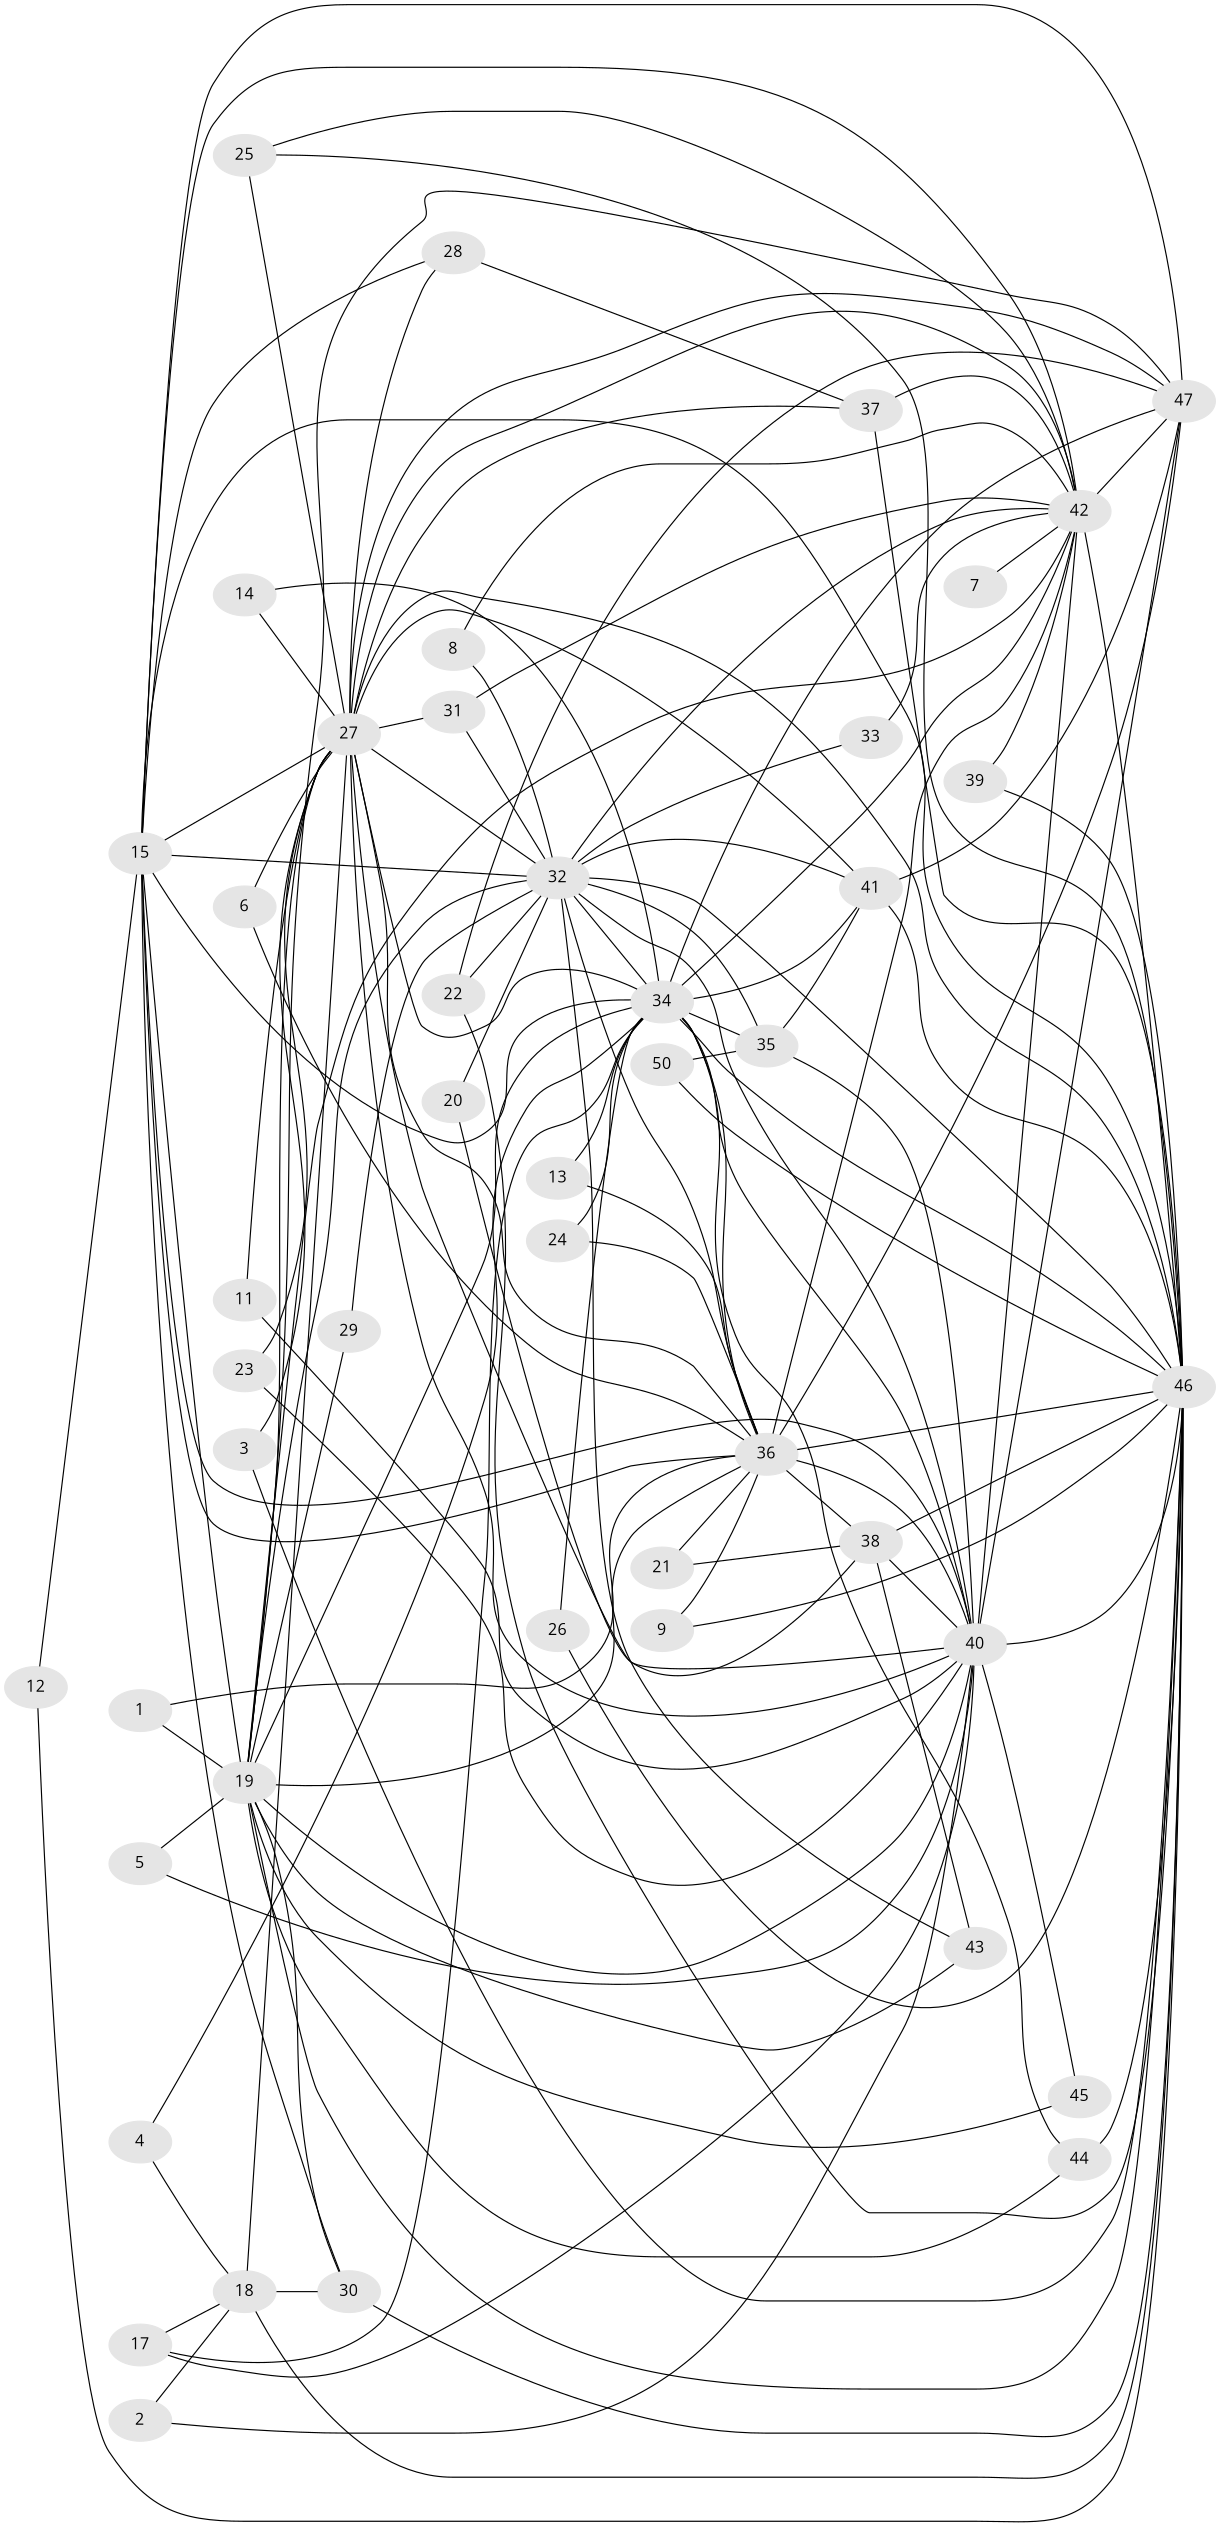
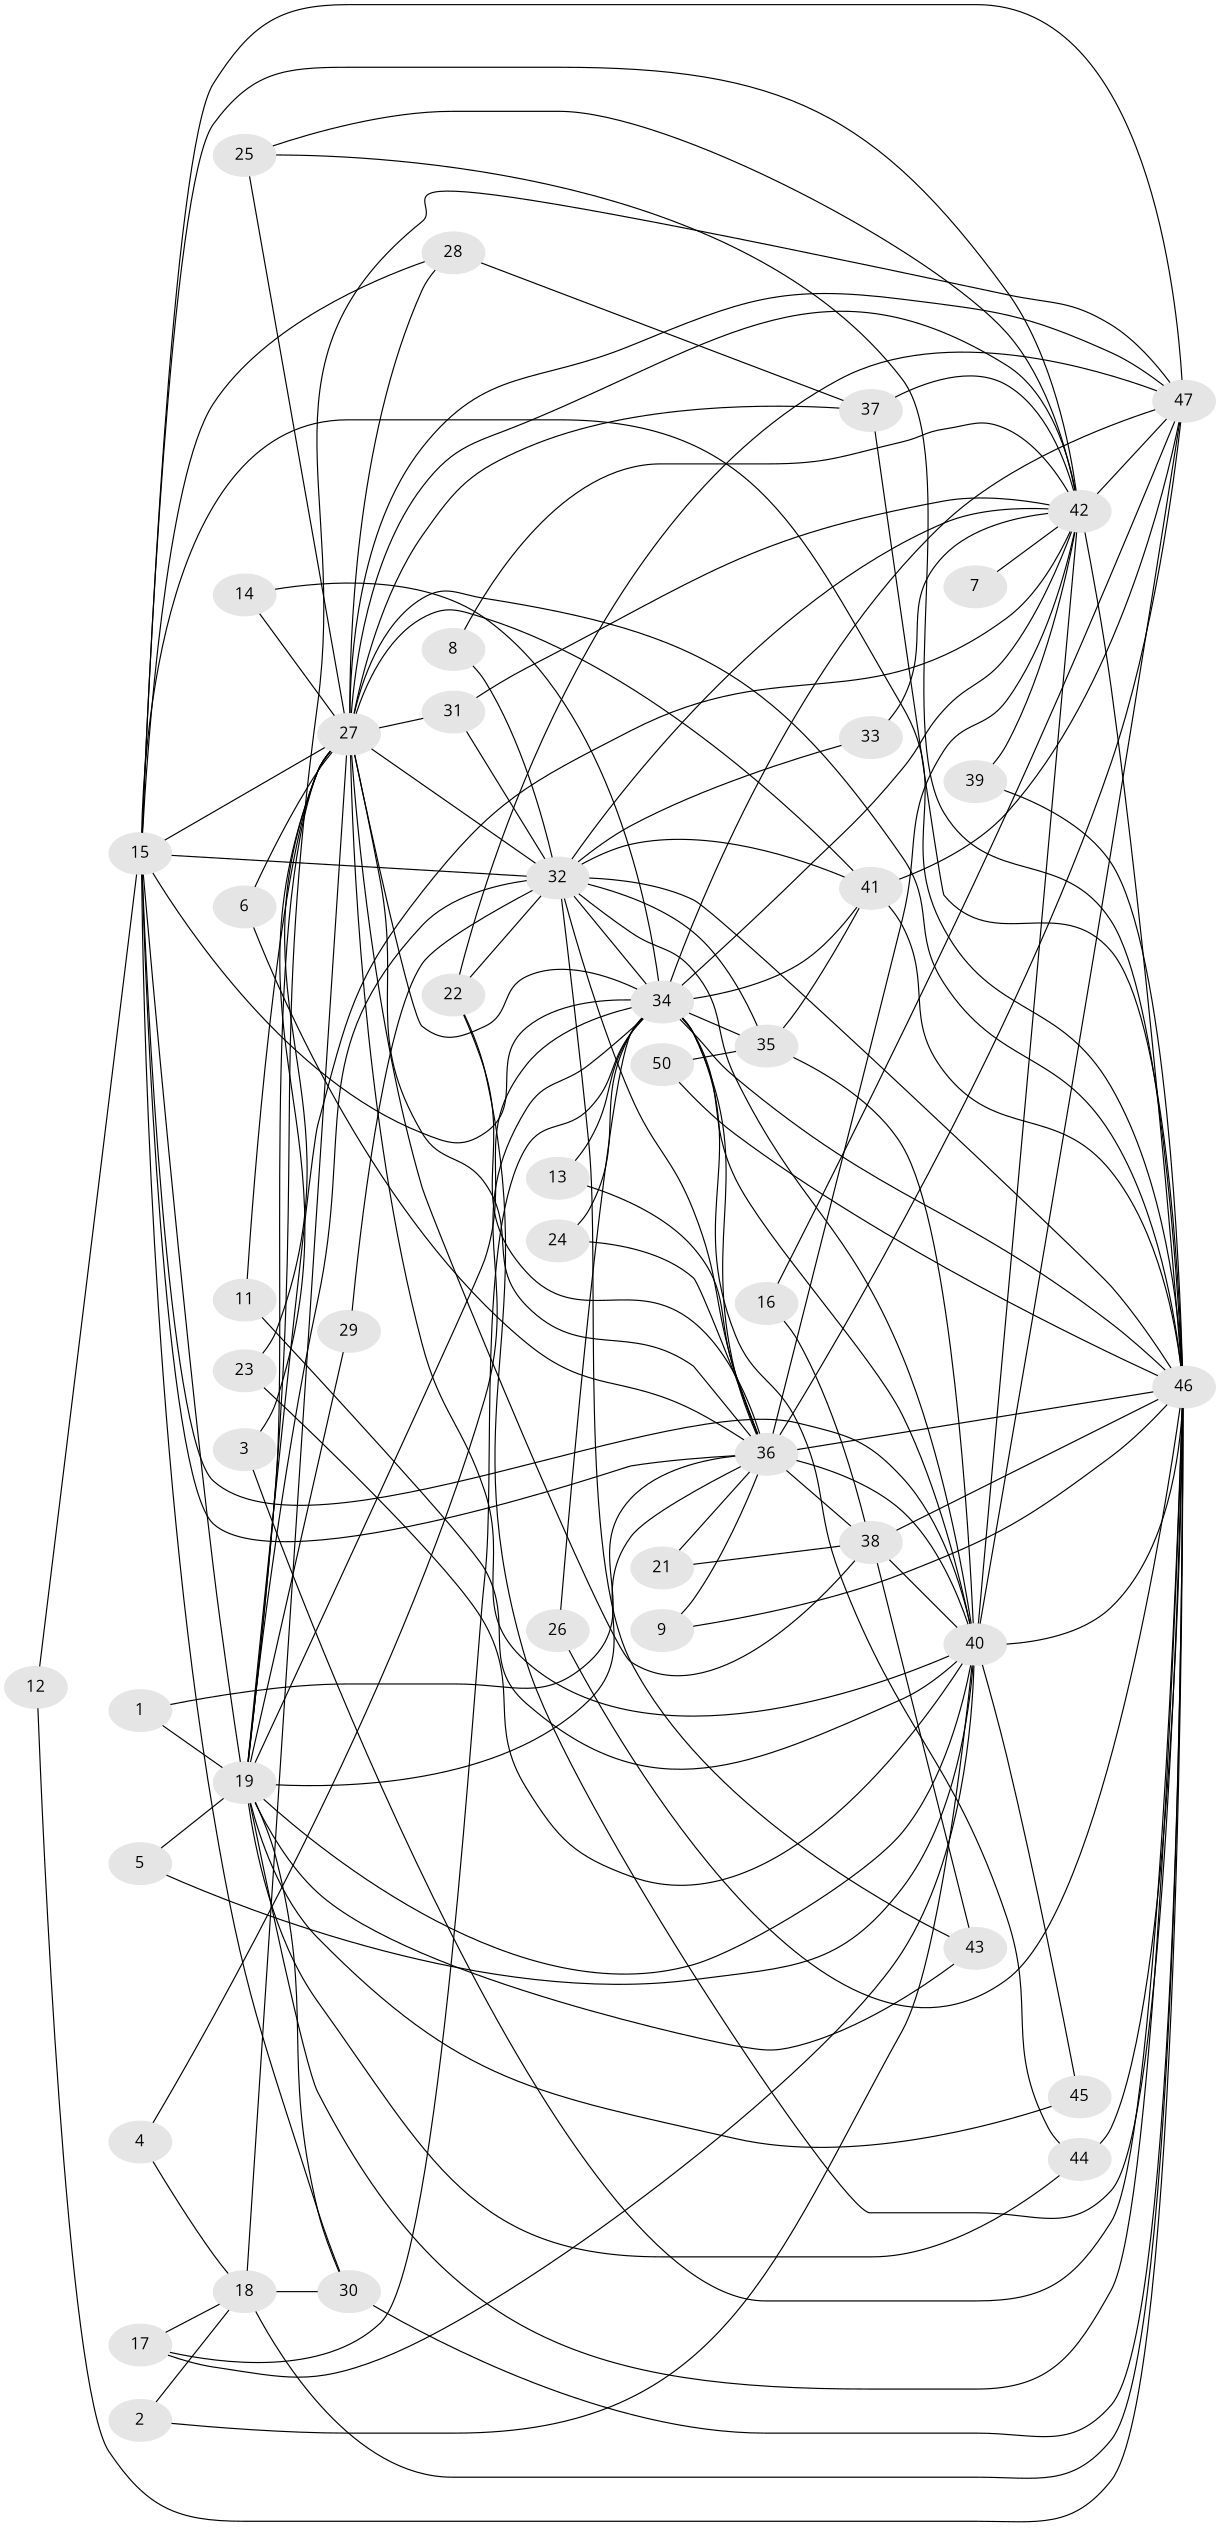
(453, 1102) -> none
none -> (542, 1285)
none -> (767, 1304)
